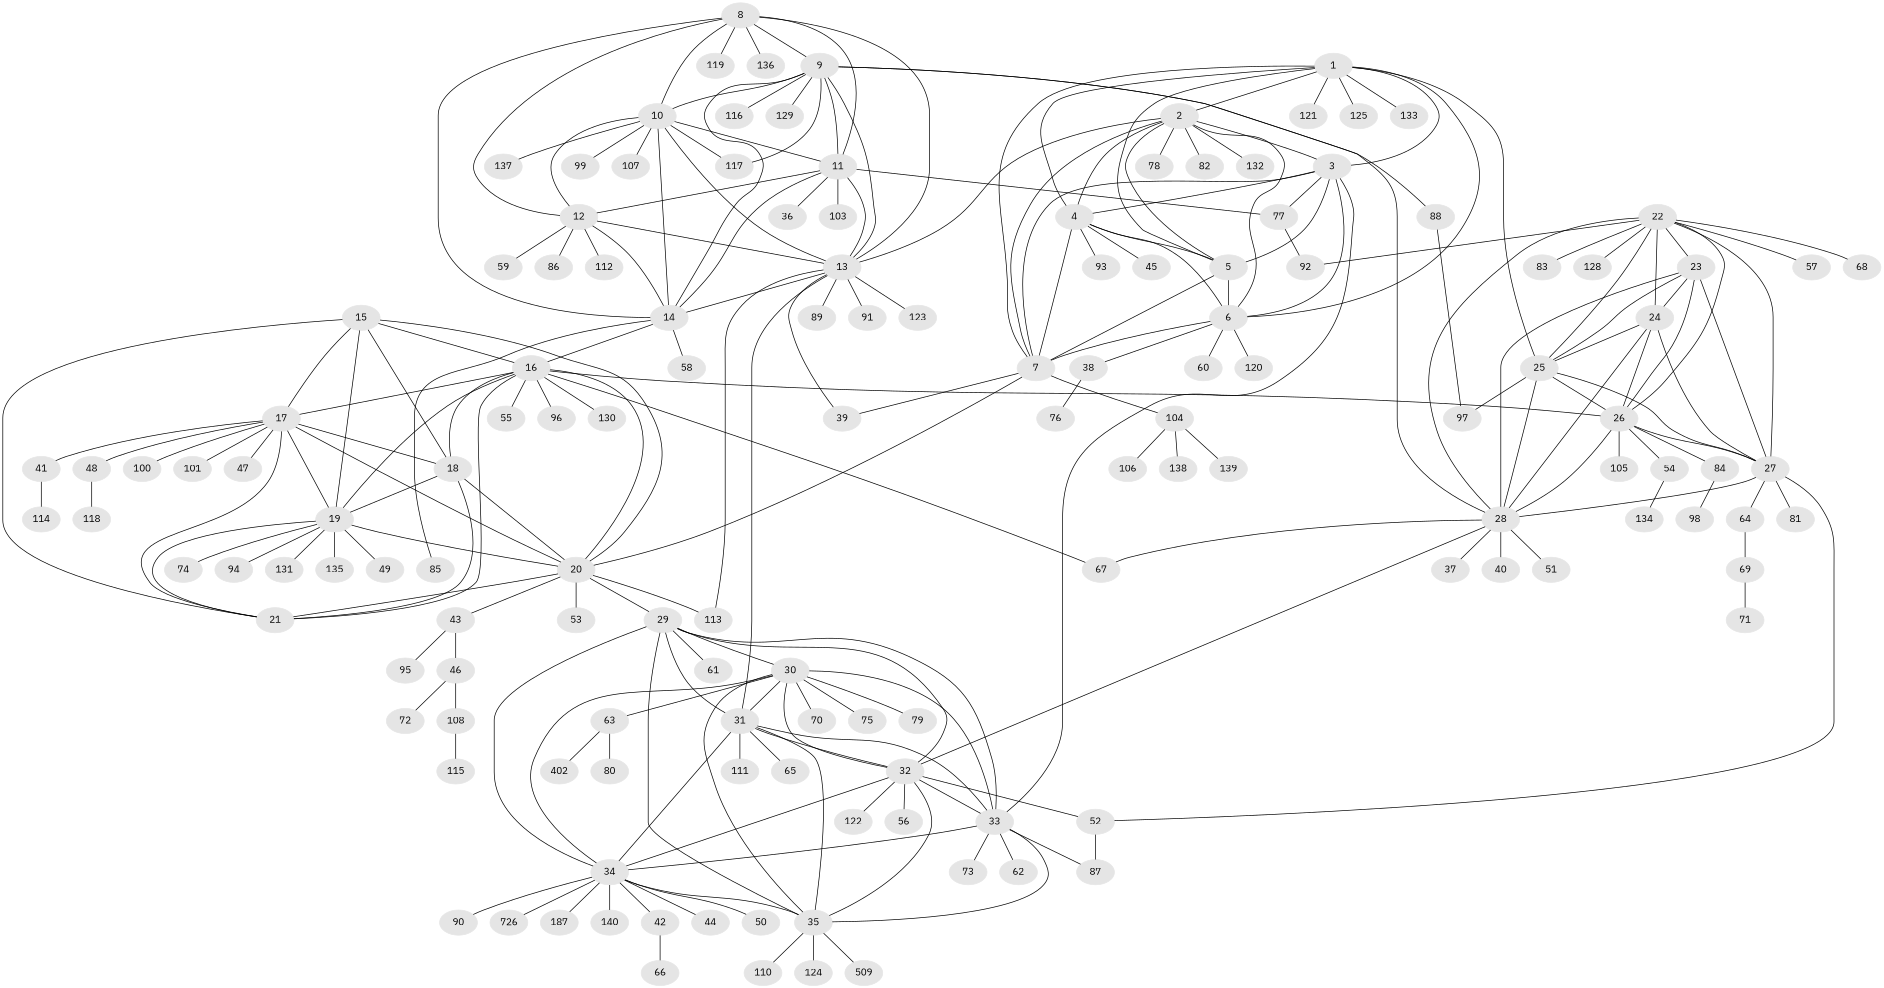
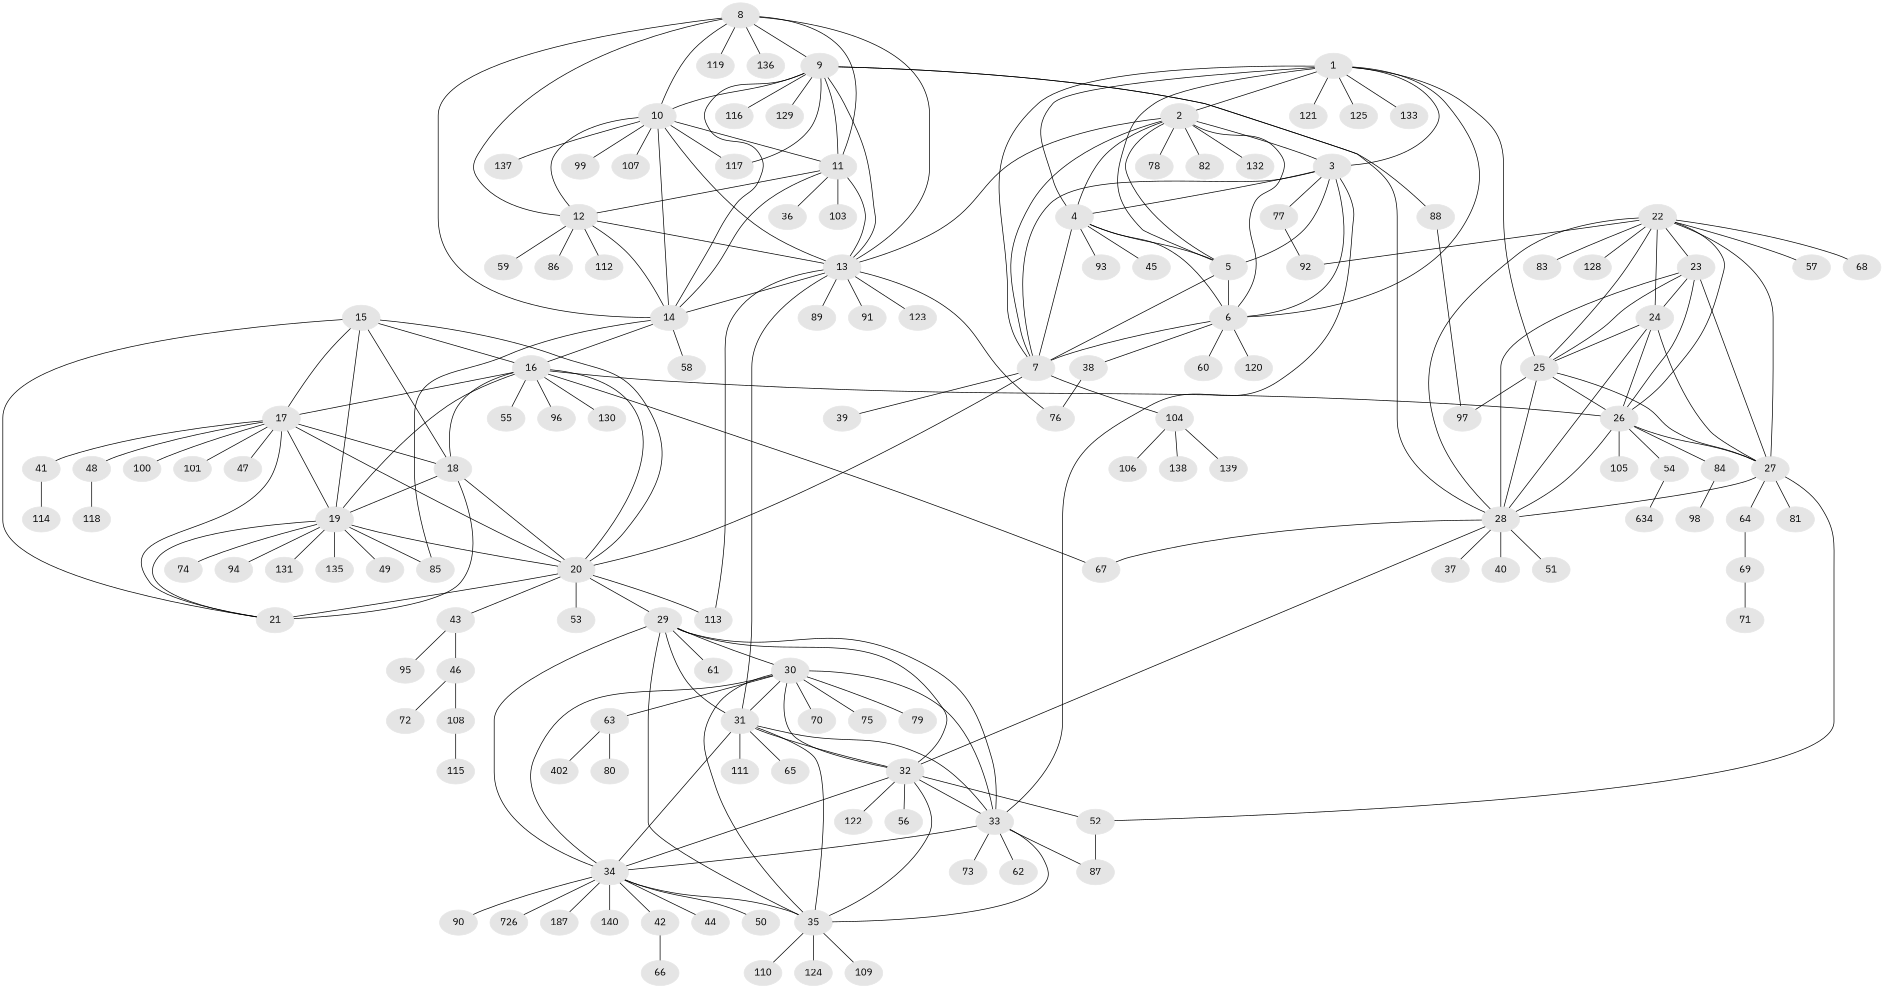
(1048, 191) -> none
(794, 337) -> (964, 323)
(1644, 519) -> (1644, 519)
none -> (385, 545)
(480, 565) -> none
(864, 973) -> (864, 973)
